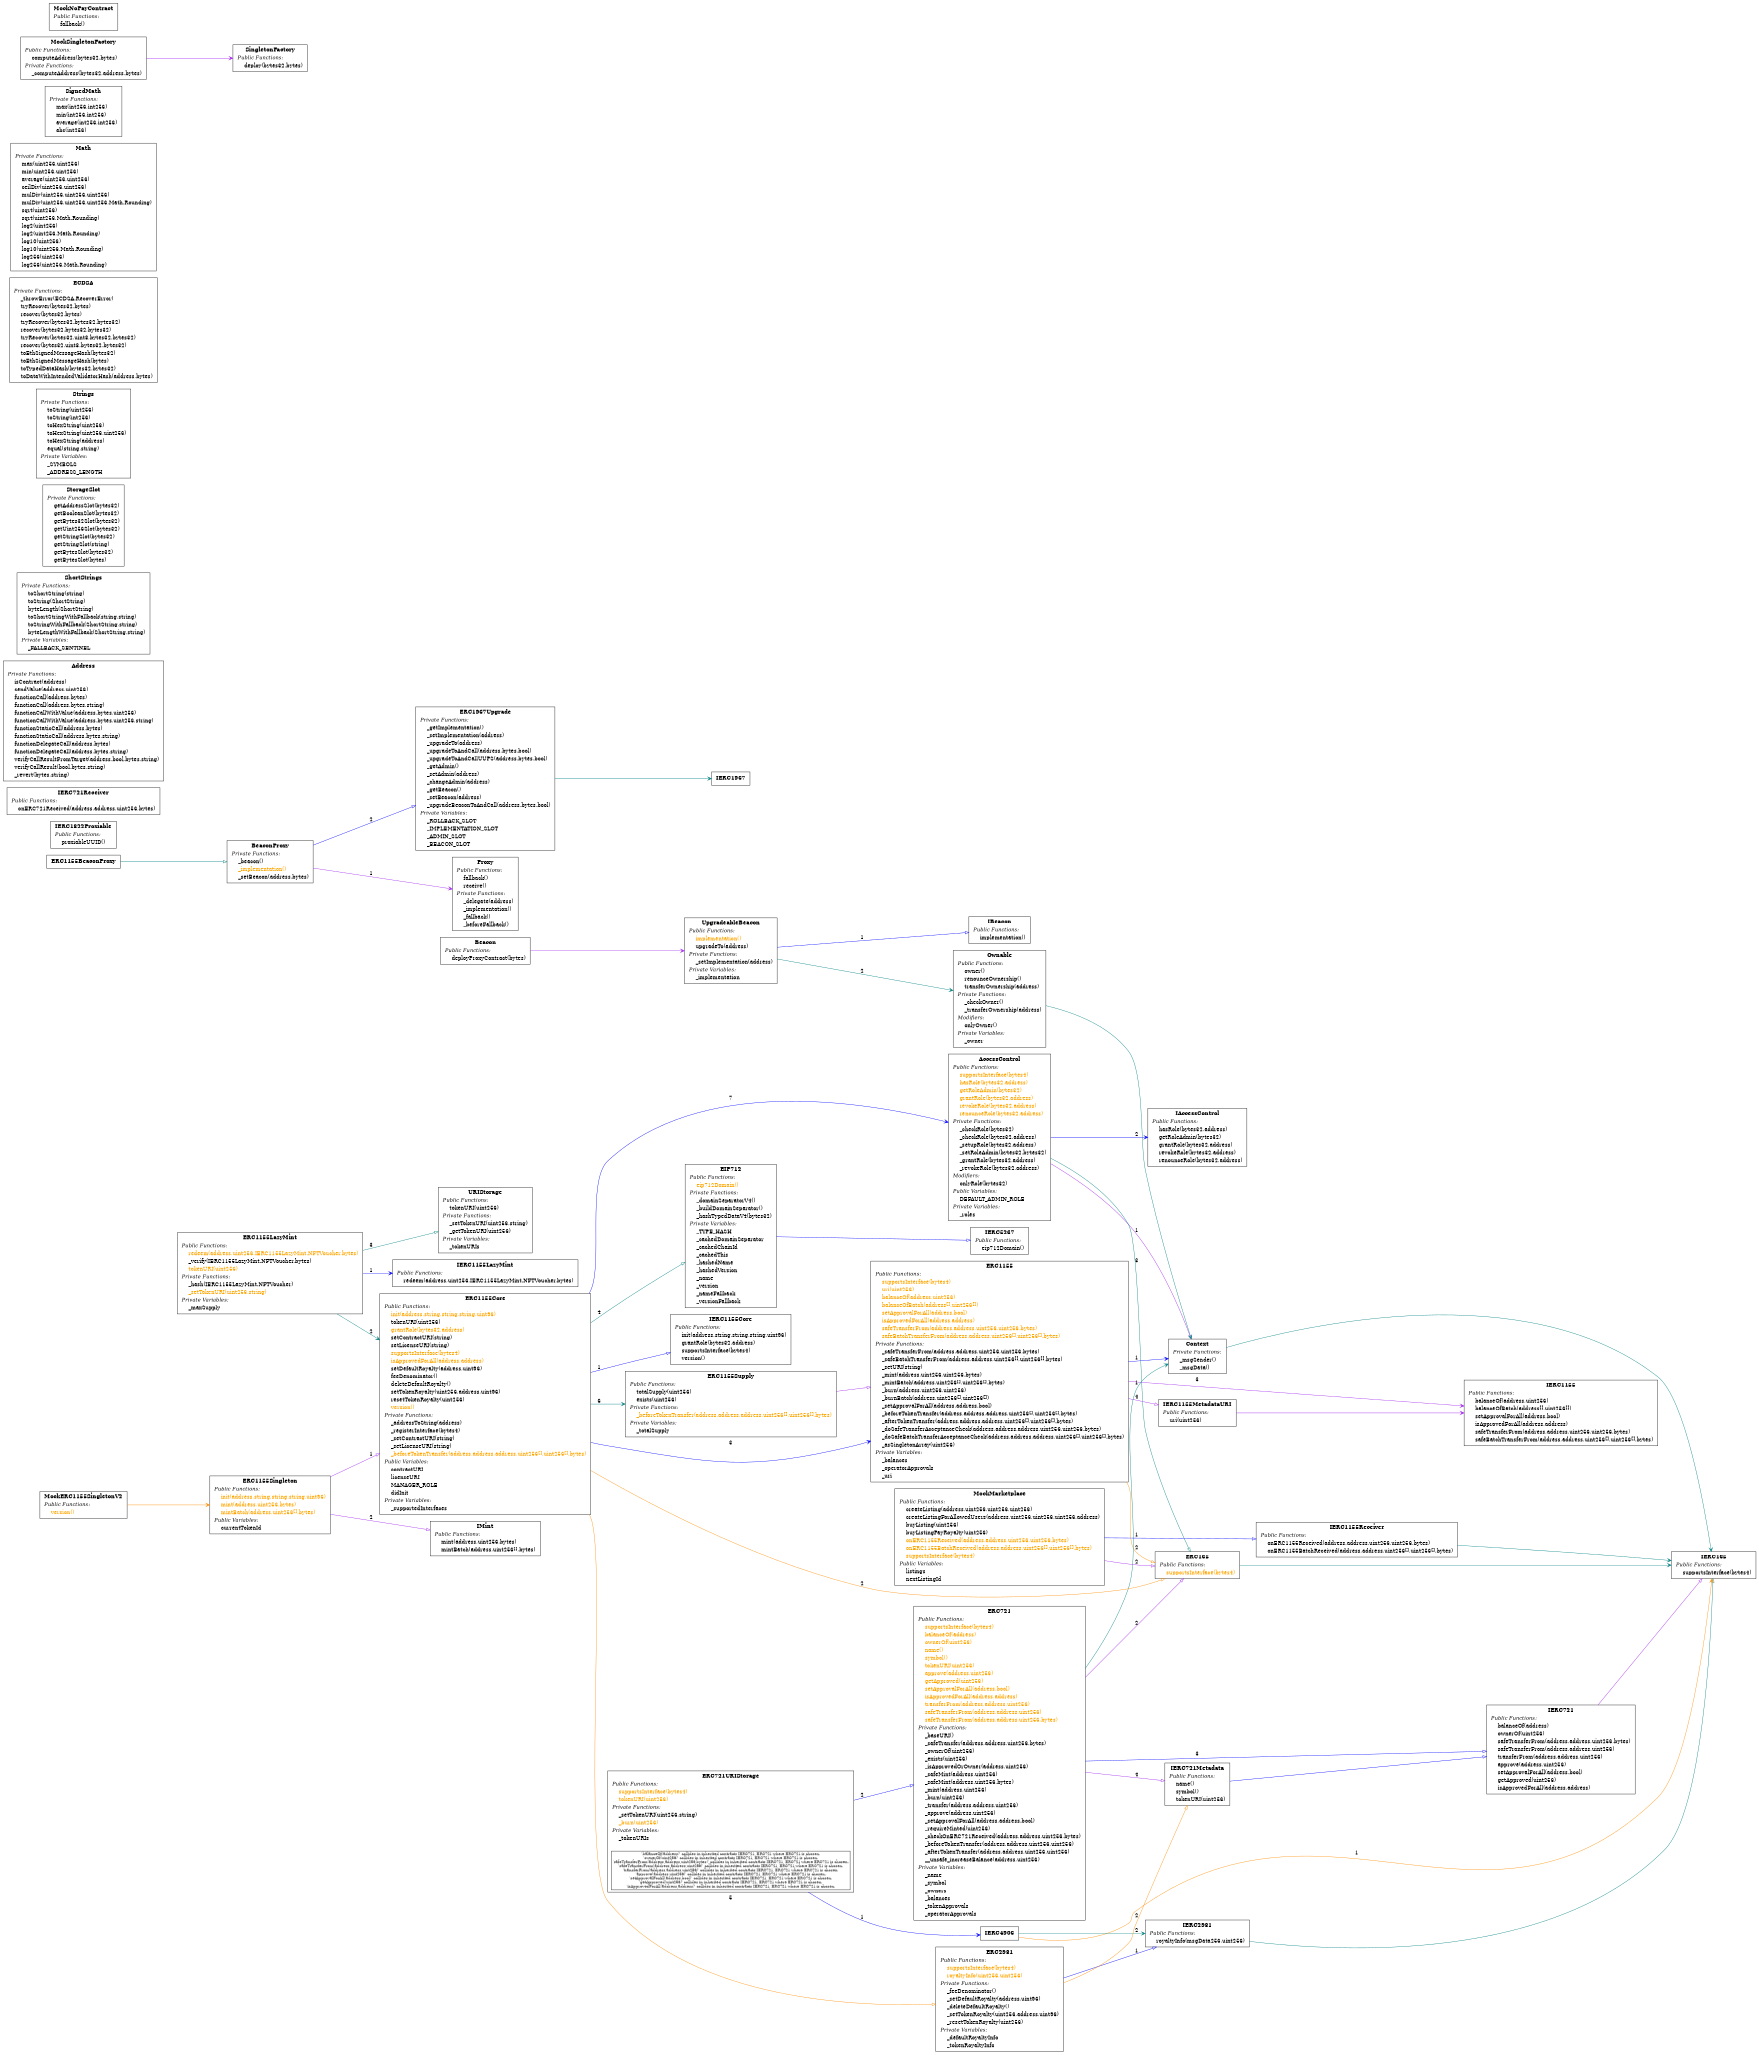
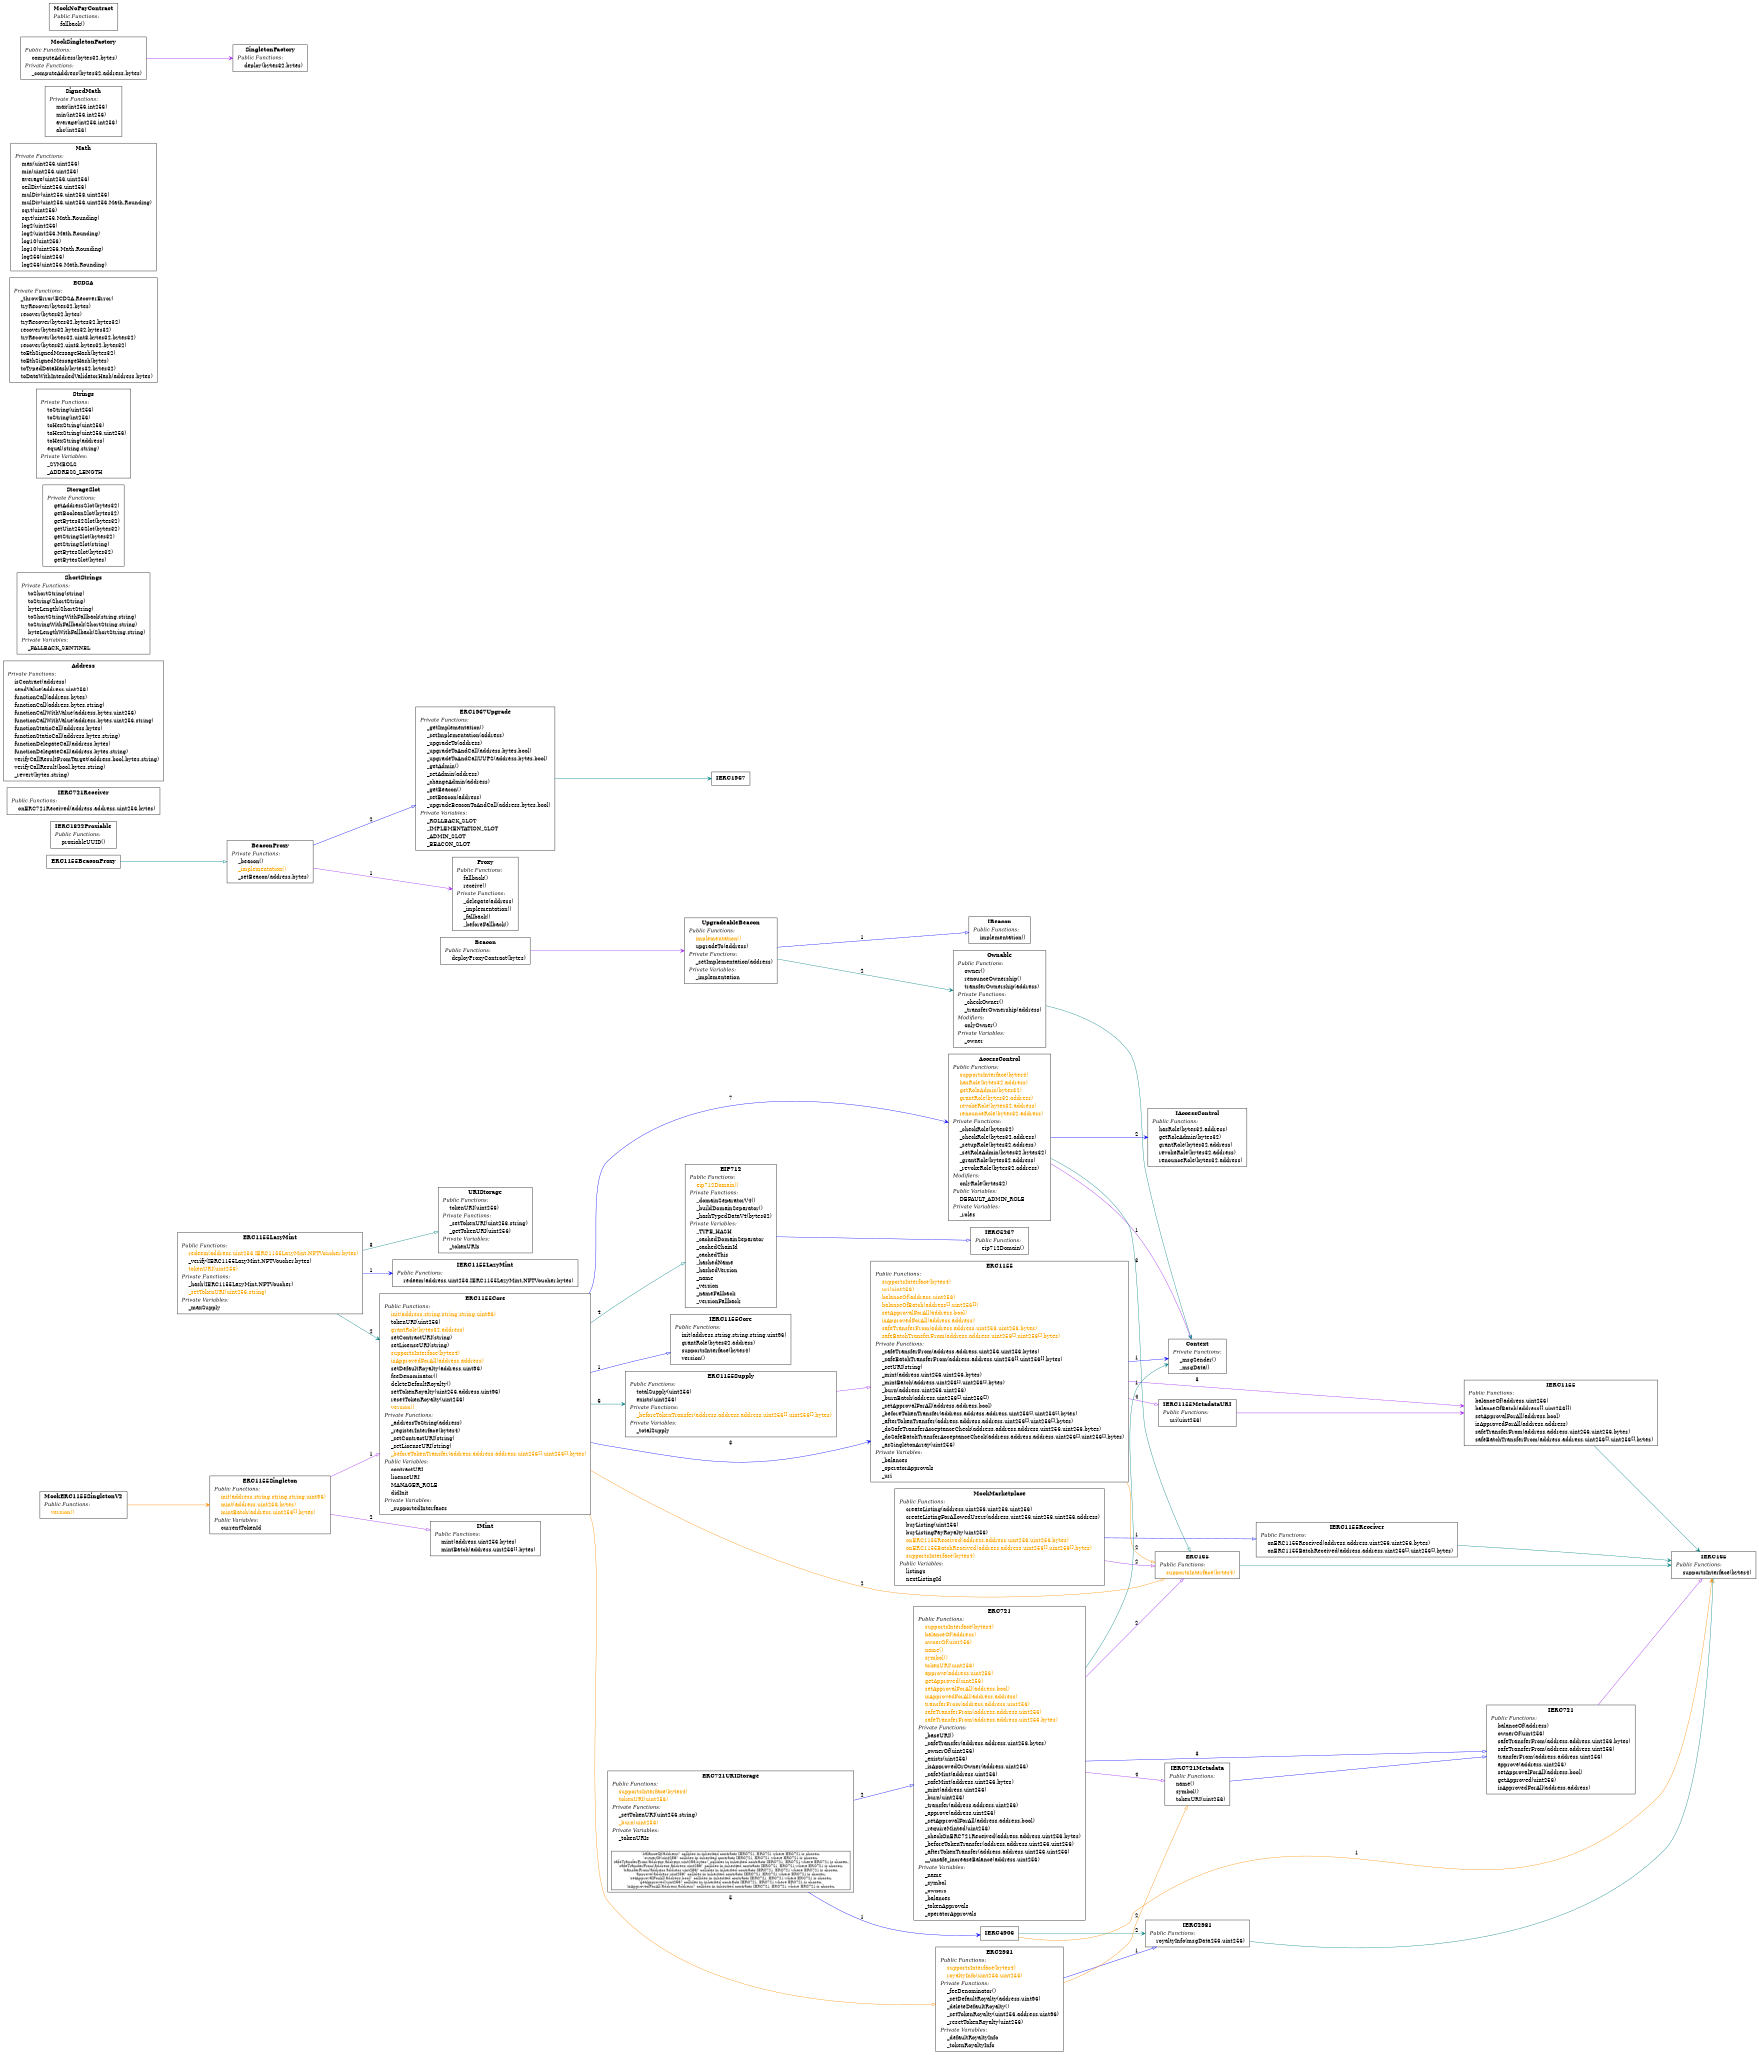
(62, 195) -> (62, 195)
(1537, 1324) -> (1646, 1497)
